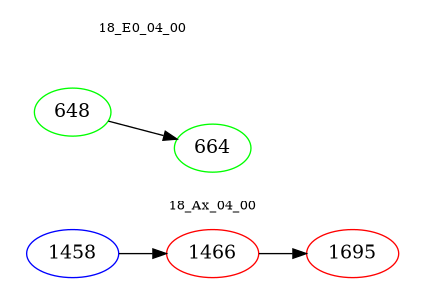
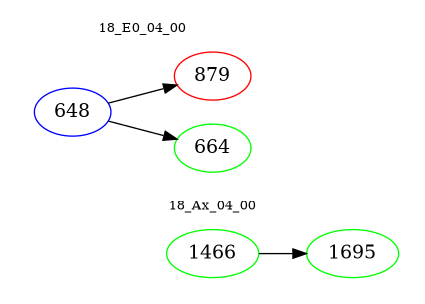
none -> (213, 76)
(73, 112) -> (73, 112)
(73, 254) -> none
(213, 254) -> (213, 254)
(353, 254) -> (353, 254)
